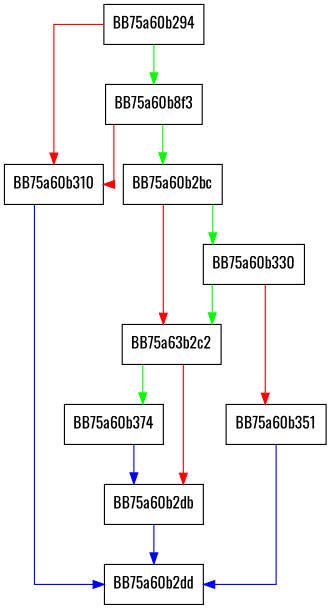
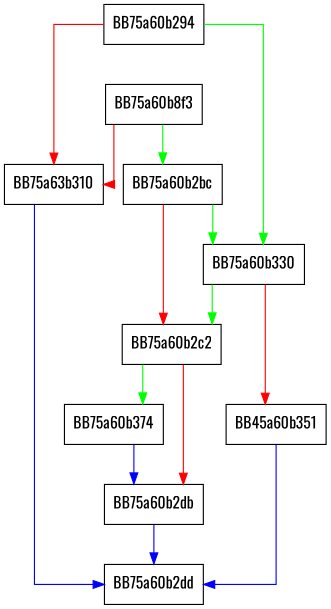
(154, 59) -> (263, 99)
(54, 184) -> (54, 184)
(172, 344) -> (172, 344)
(276, 424) -> (276, 424)
